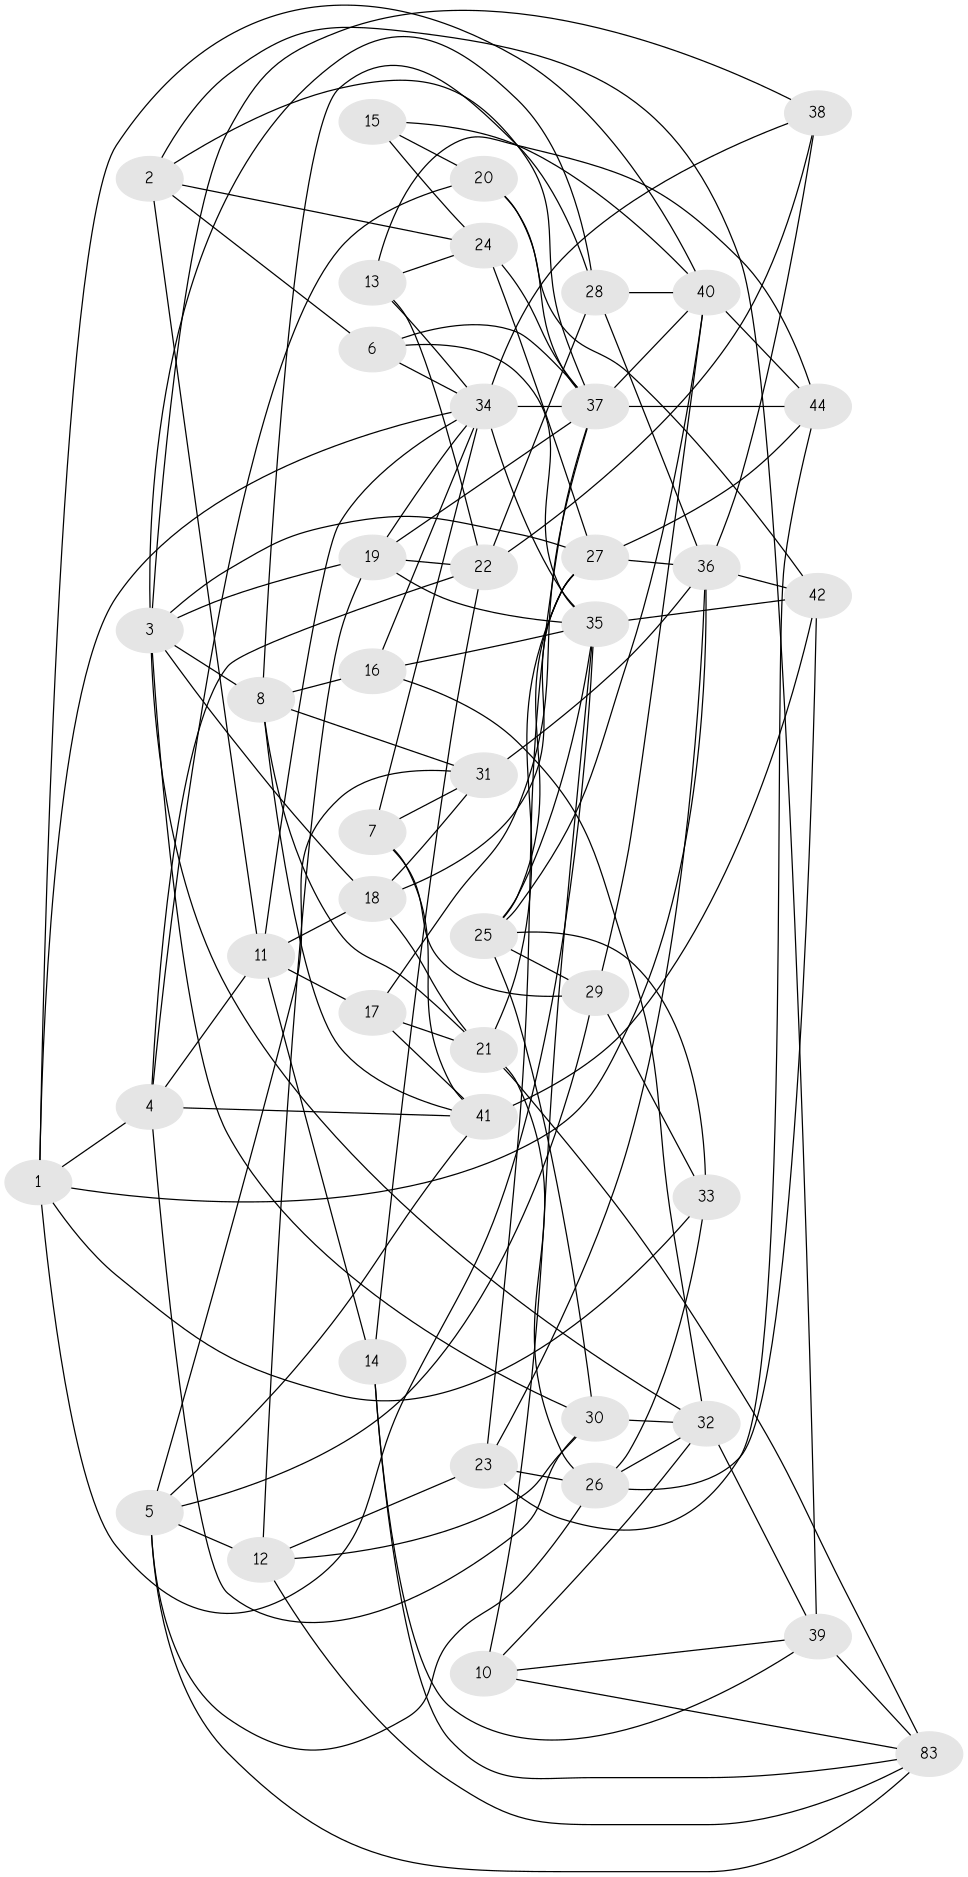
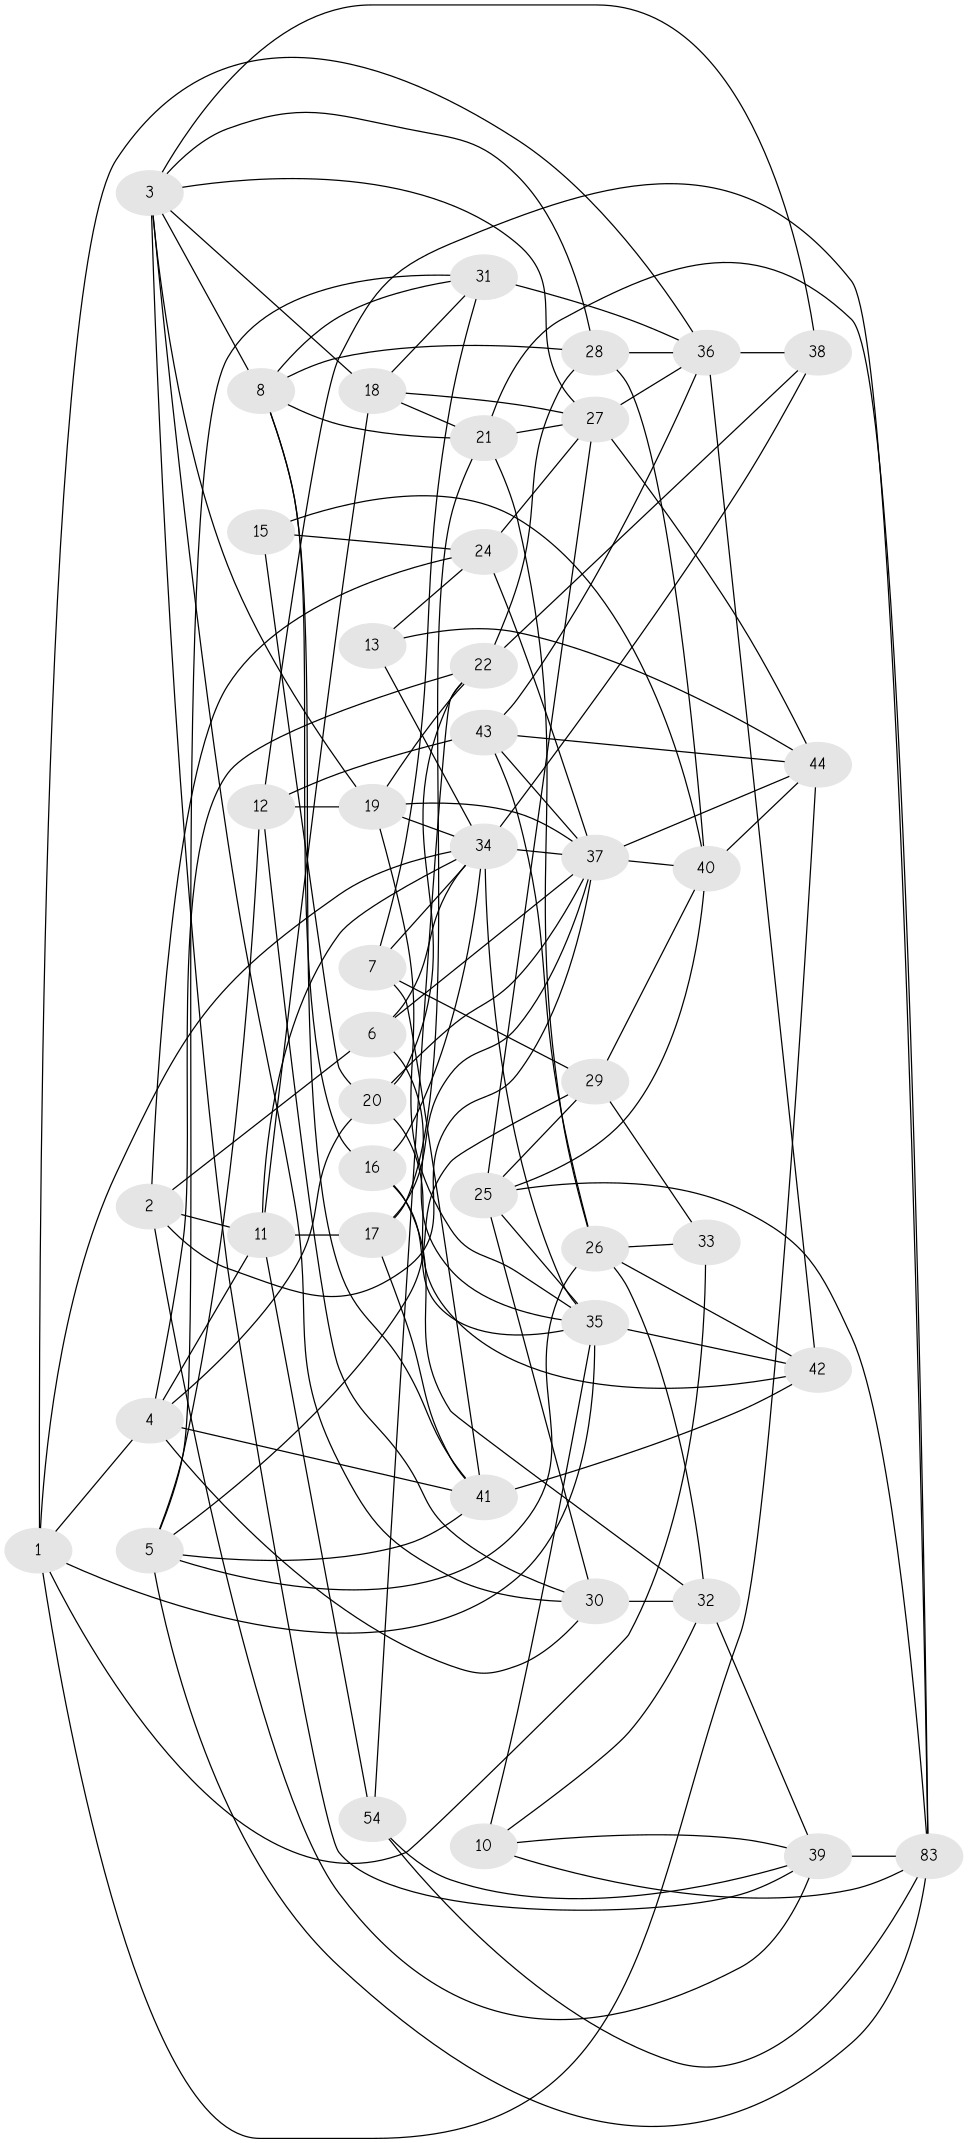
(86, 280) -> (635, 1960)
(440, 407) -> (424, 842)
(669, 1013) -> (867, 1385)
(323, 1121) -> (237, 1326)
(372, 1362) -> (372, 1819)
(484, 1466) -> (484, 733)
